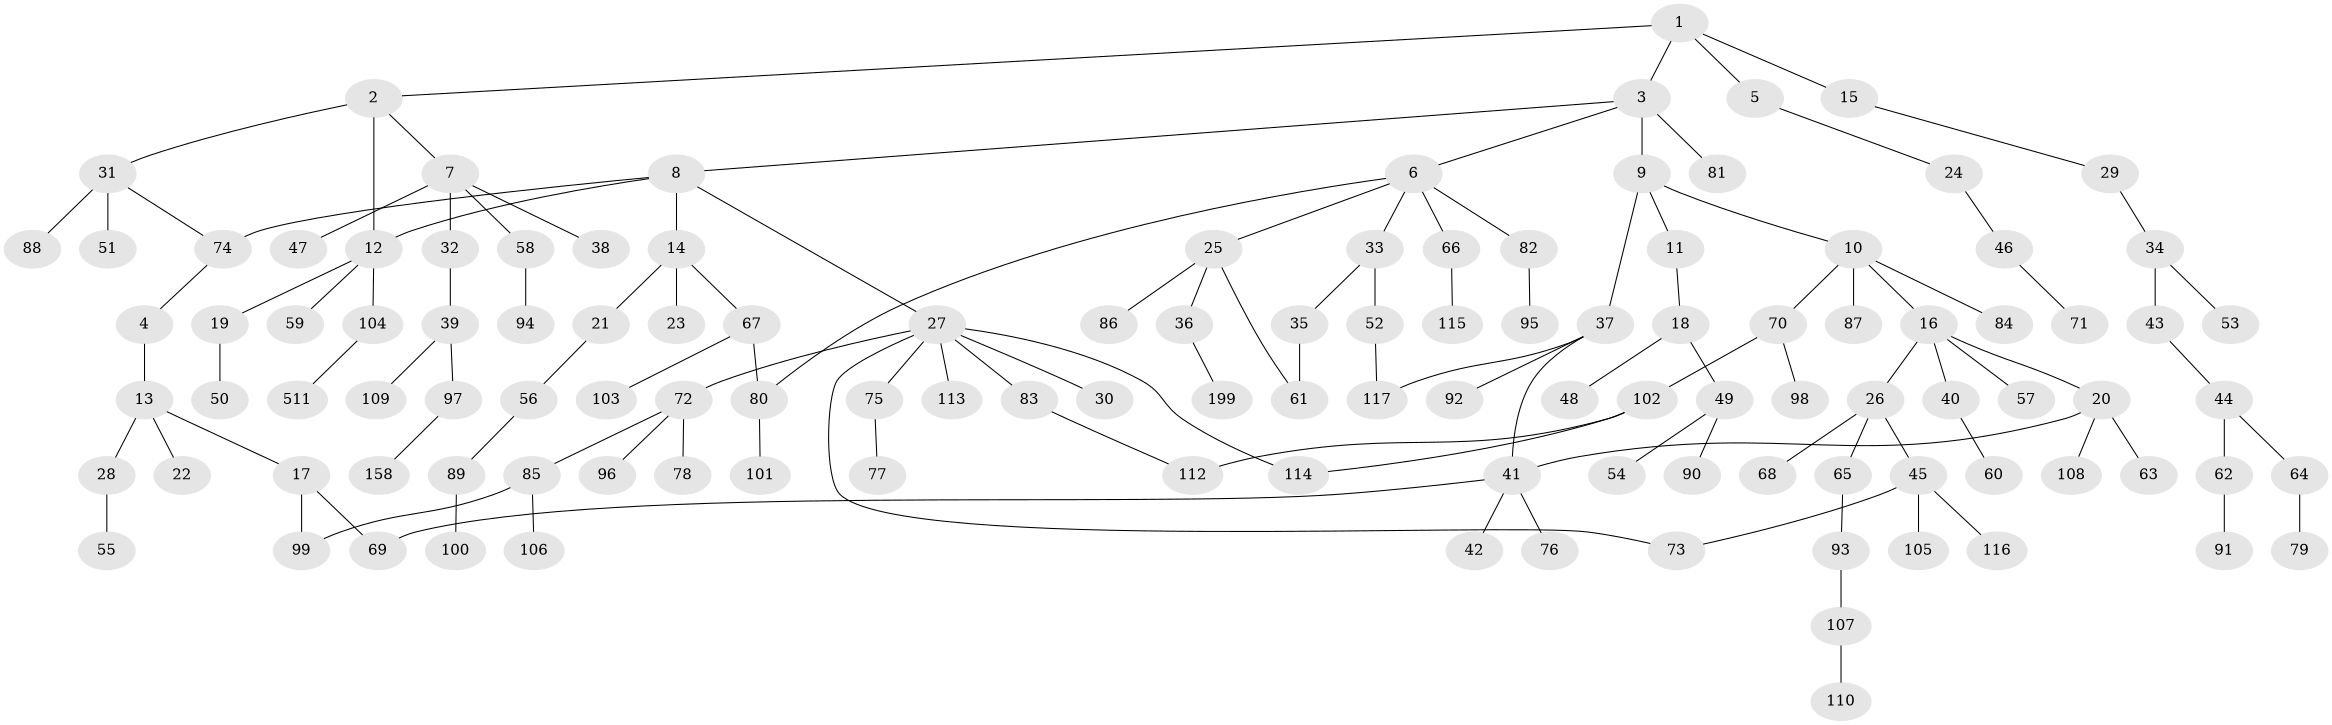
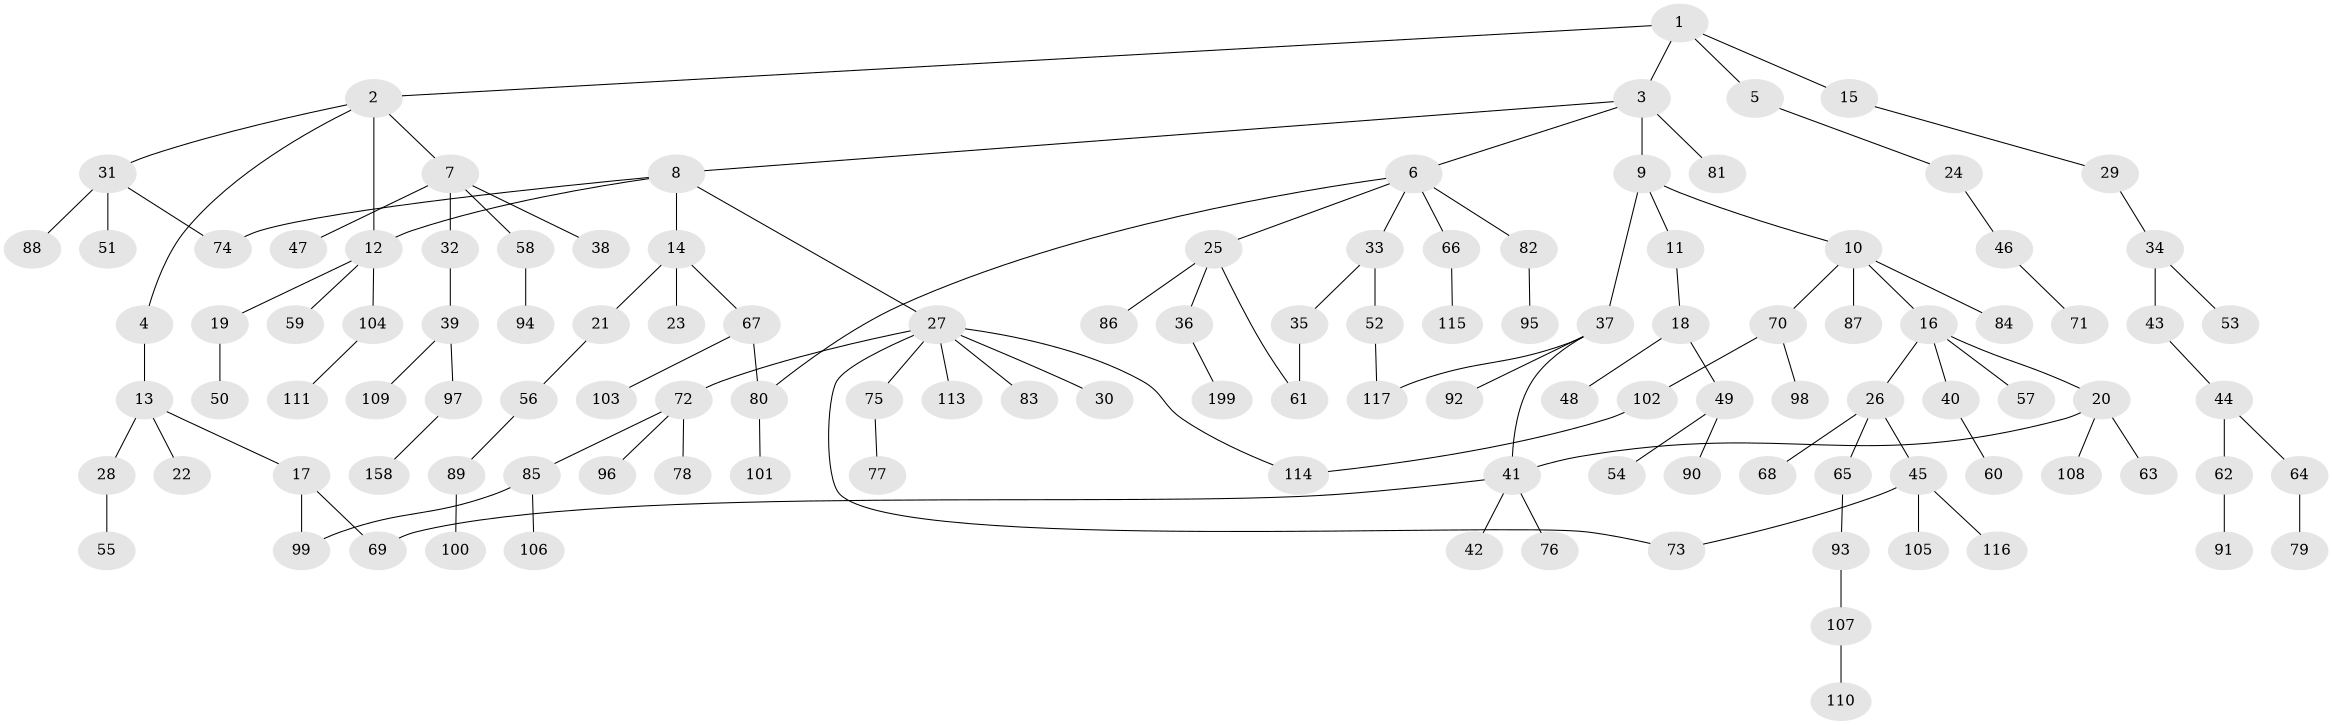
(184, 287) -> (229, 188)
(297, 400) -> (297, 400)
(1193, 475) -> none
